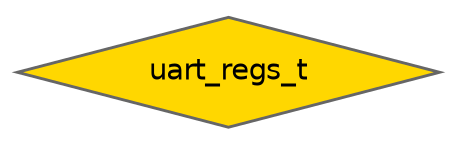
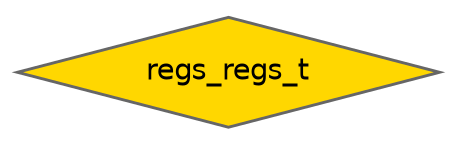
(228, 72) -> (228, 72)
